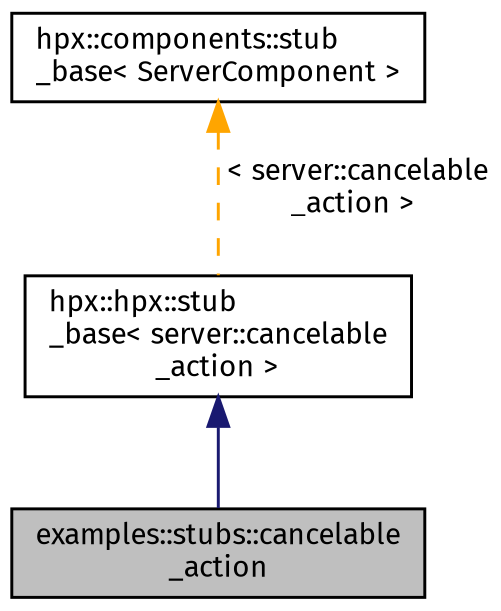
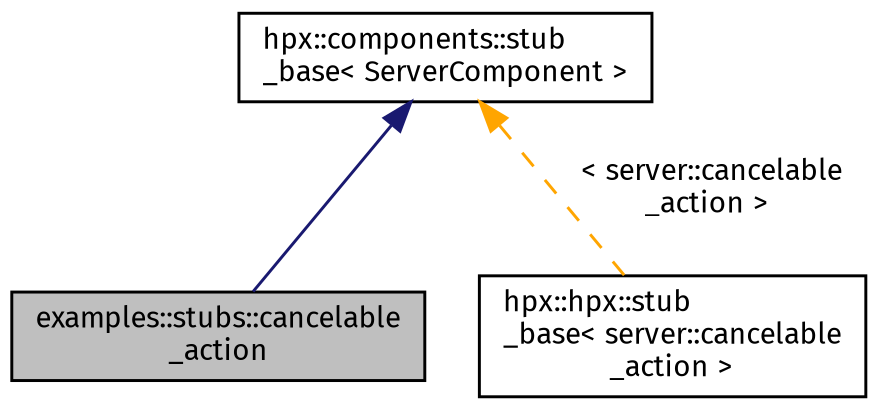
(218, 468) -> (322, 208)
